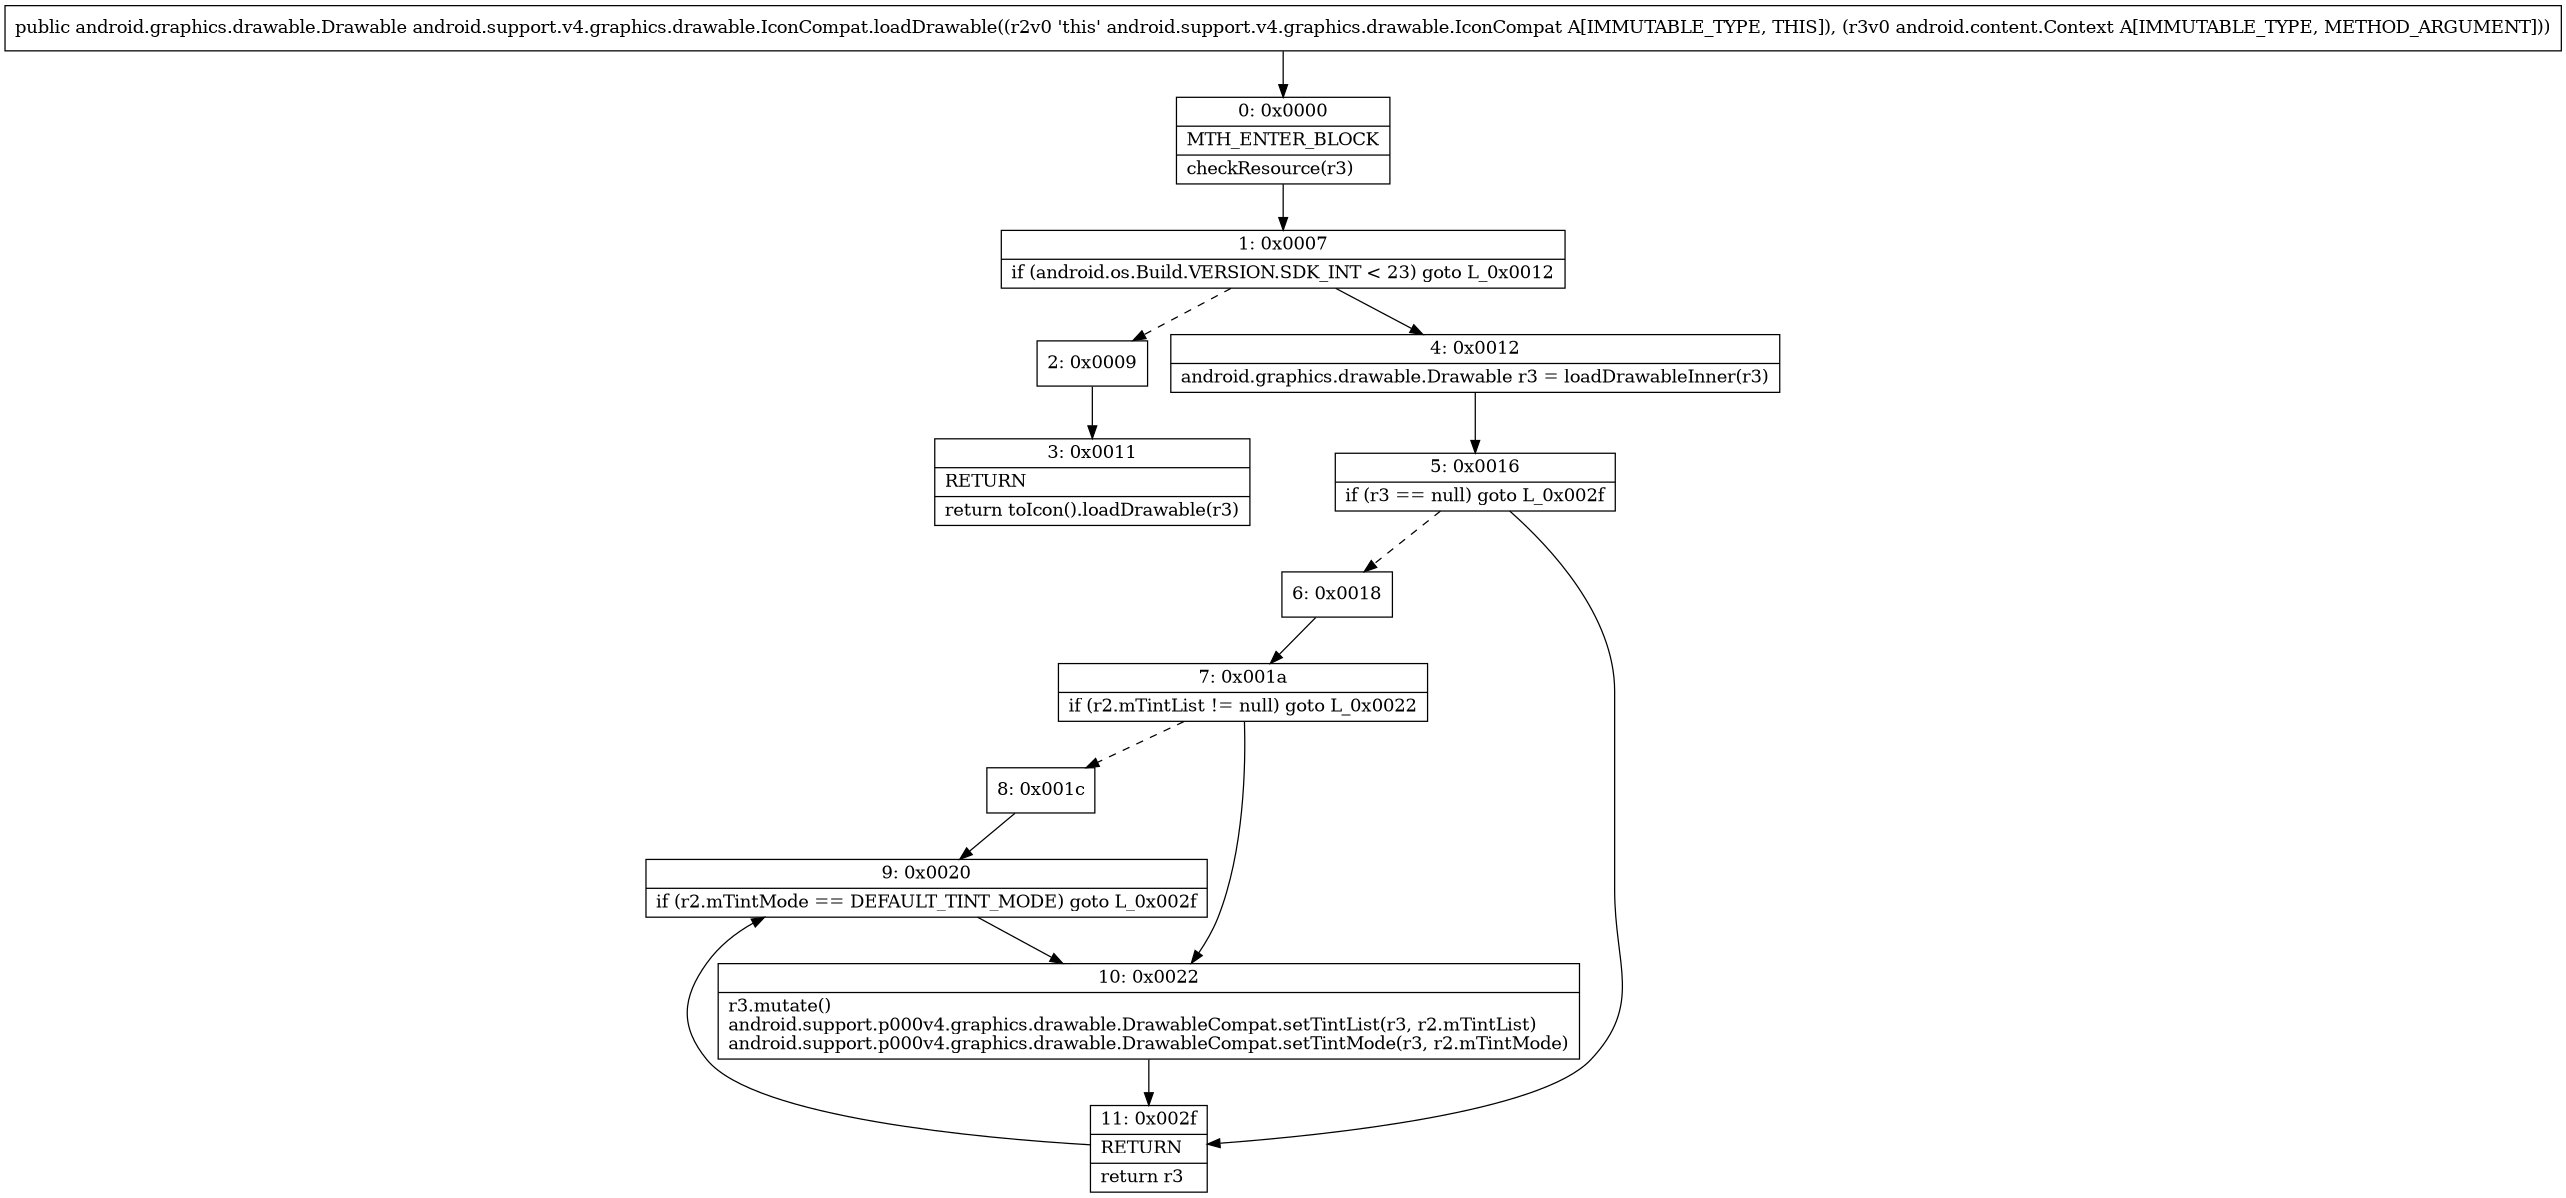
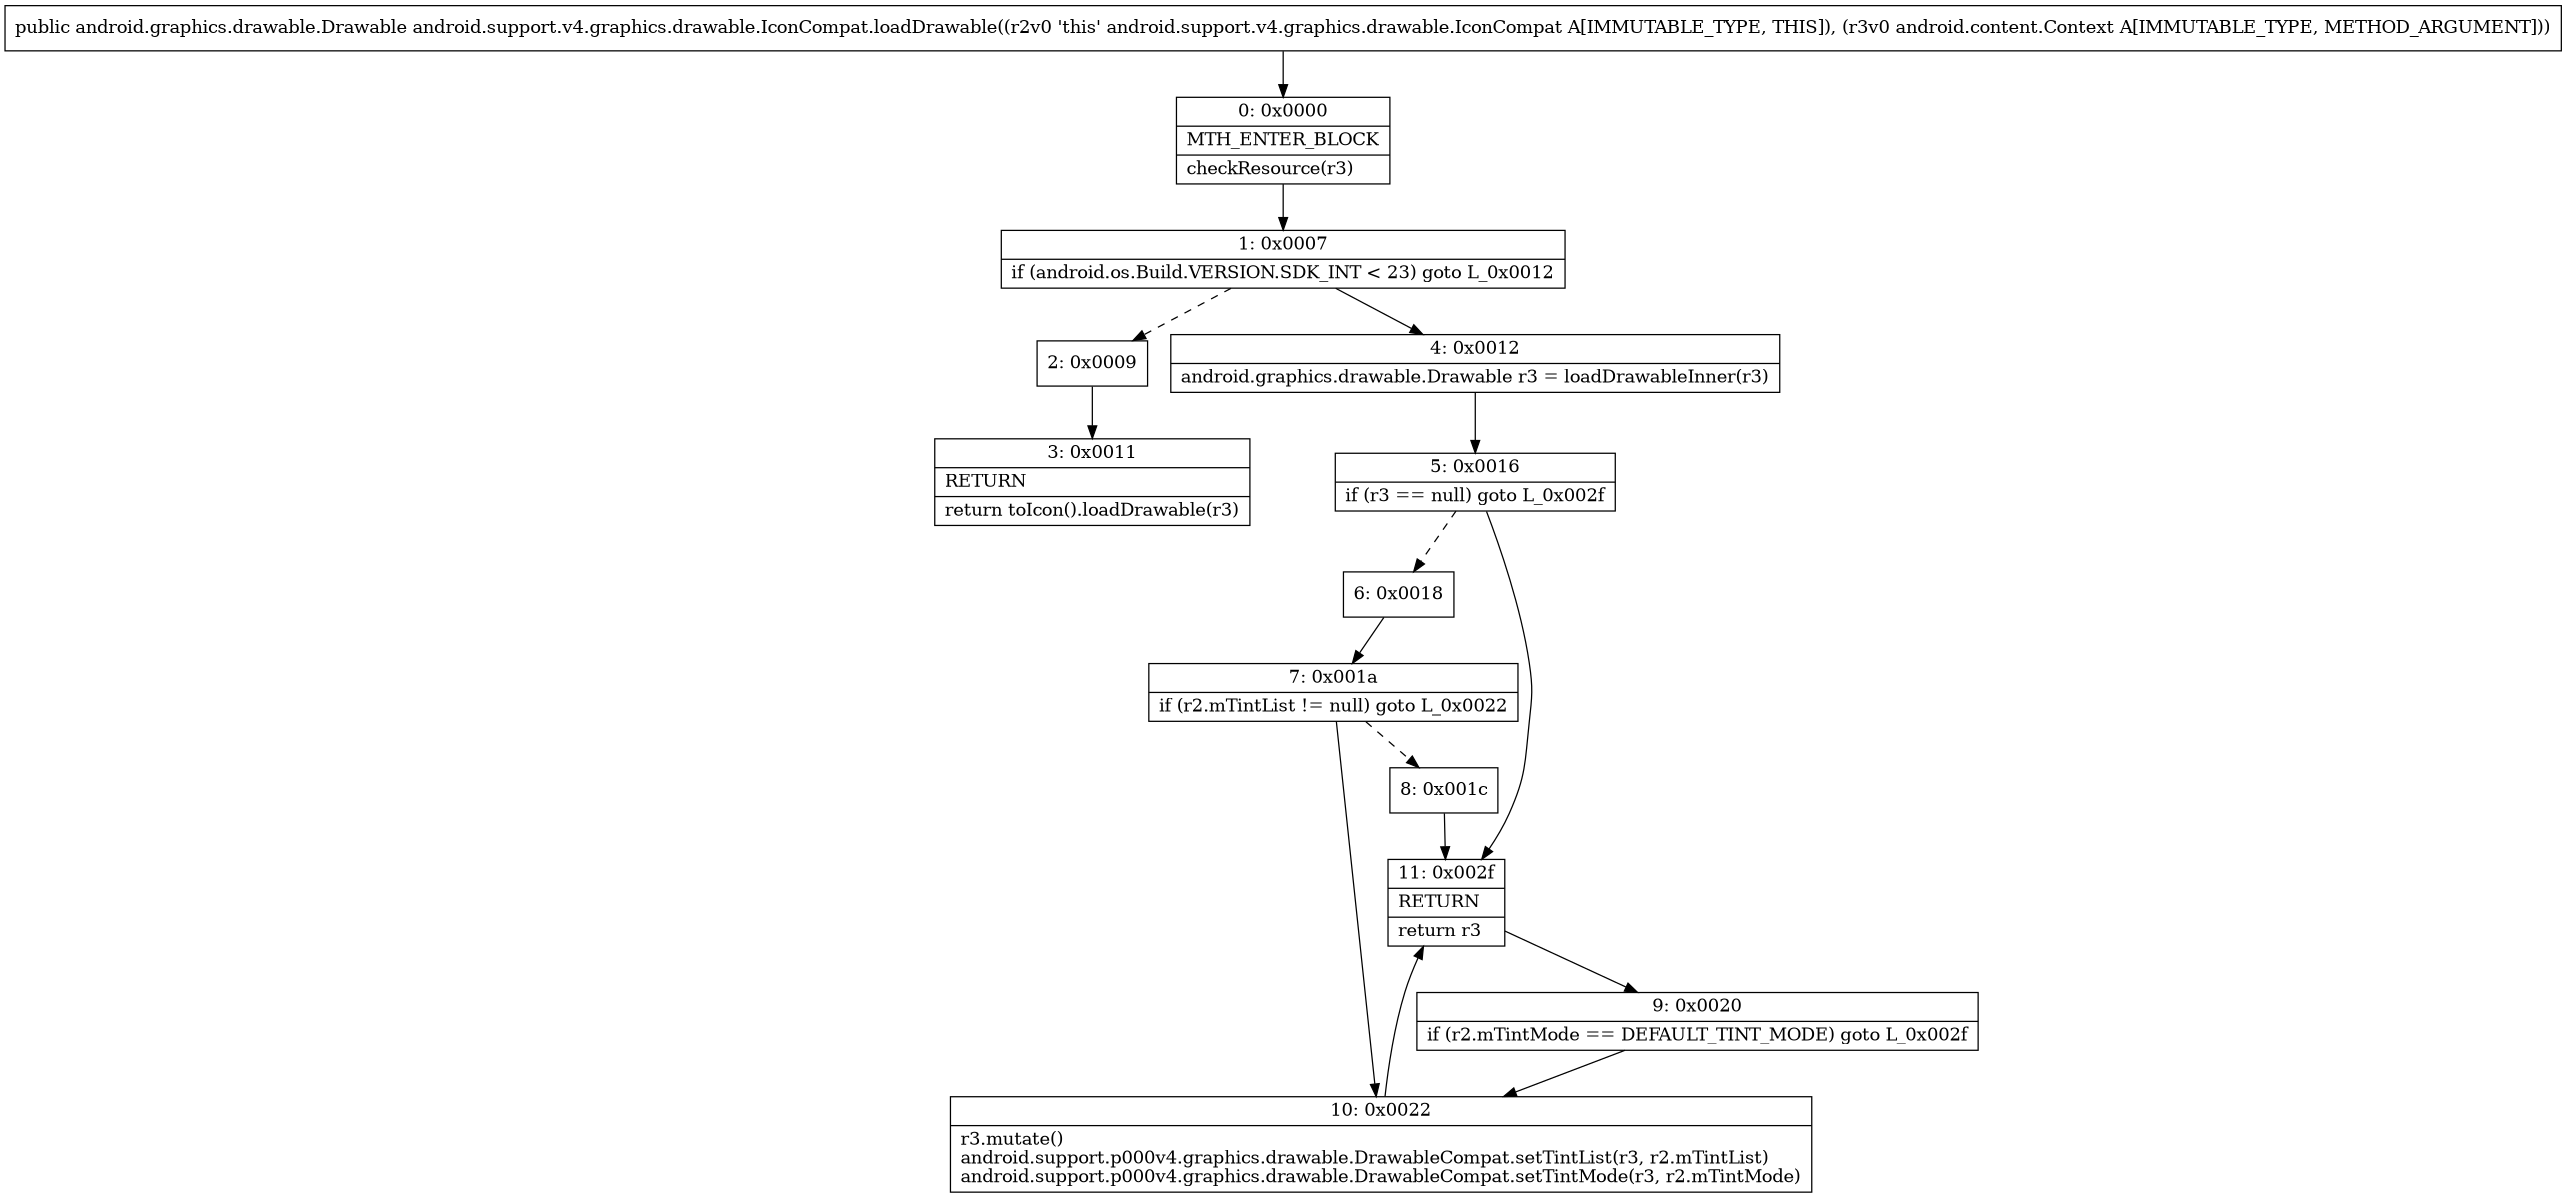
(992, 832) -> (1445, 830)
